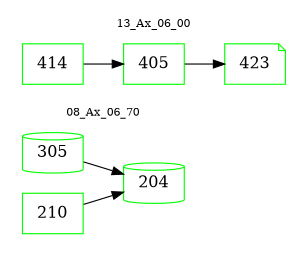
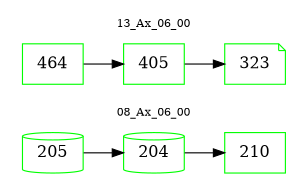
(53, 64) -> (53, 64)
(255, 64) -> (255, 64)
(103, 113) -> (154, 113)
(53, 153) -> (53, 153)
(98, 200) -> (199, 153)
